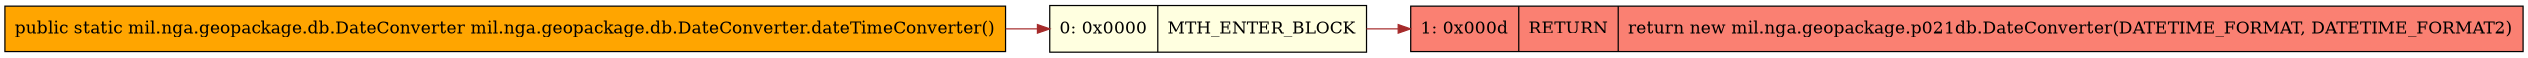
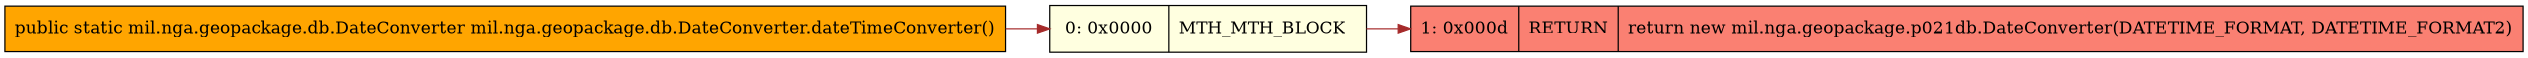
(1262, 28) -> (1262, 28)
